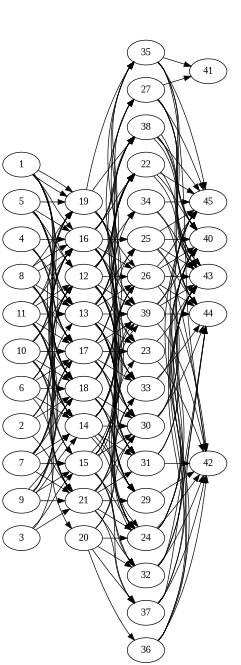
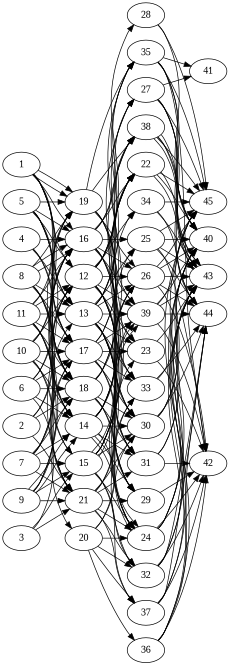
none -> (146, 15)
